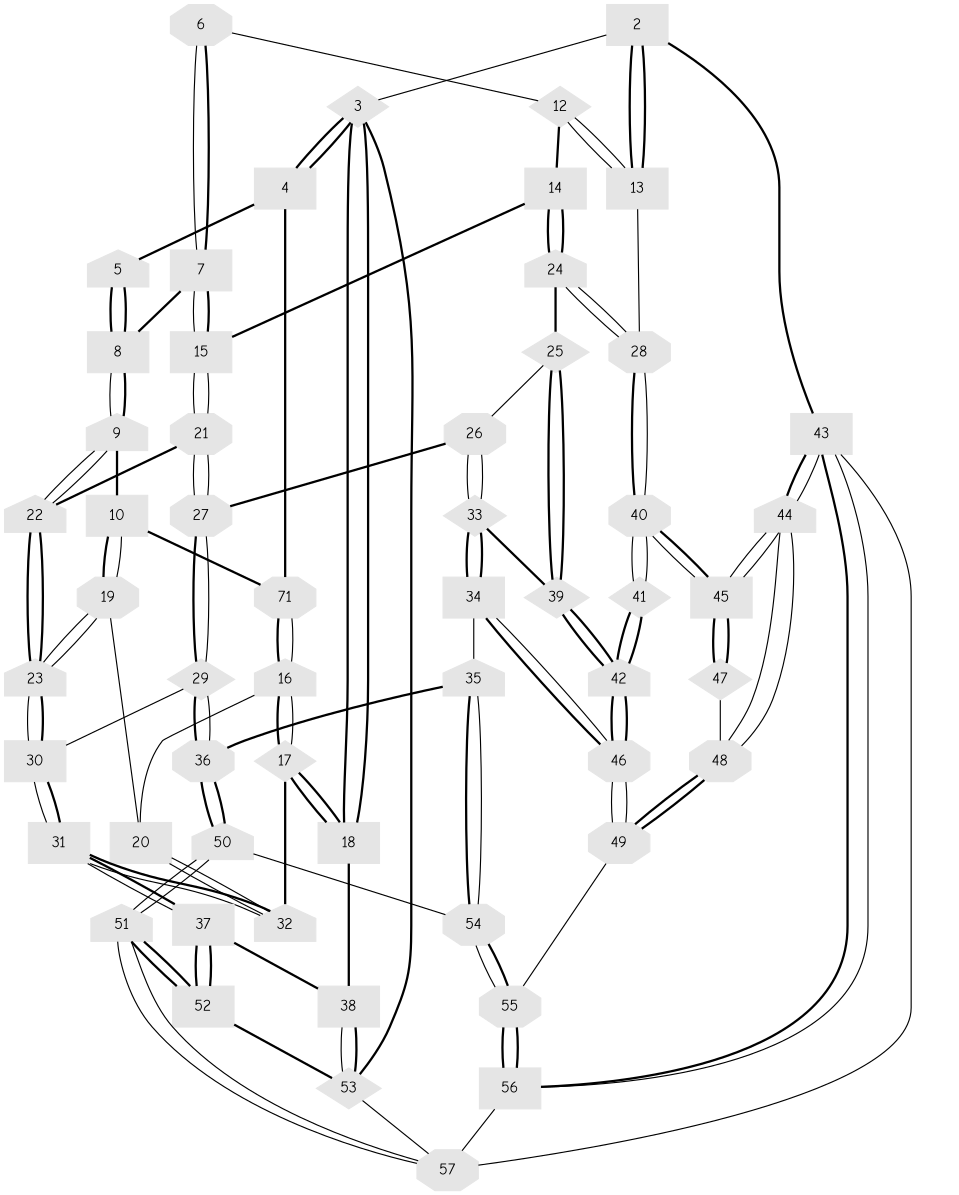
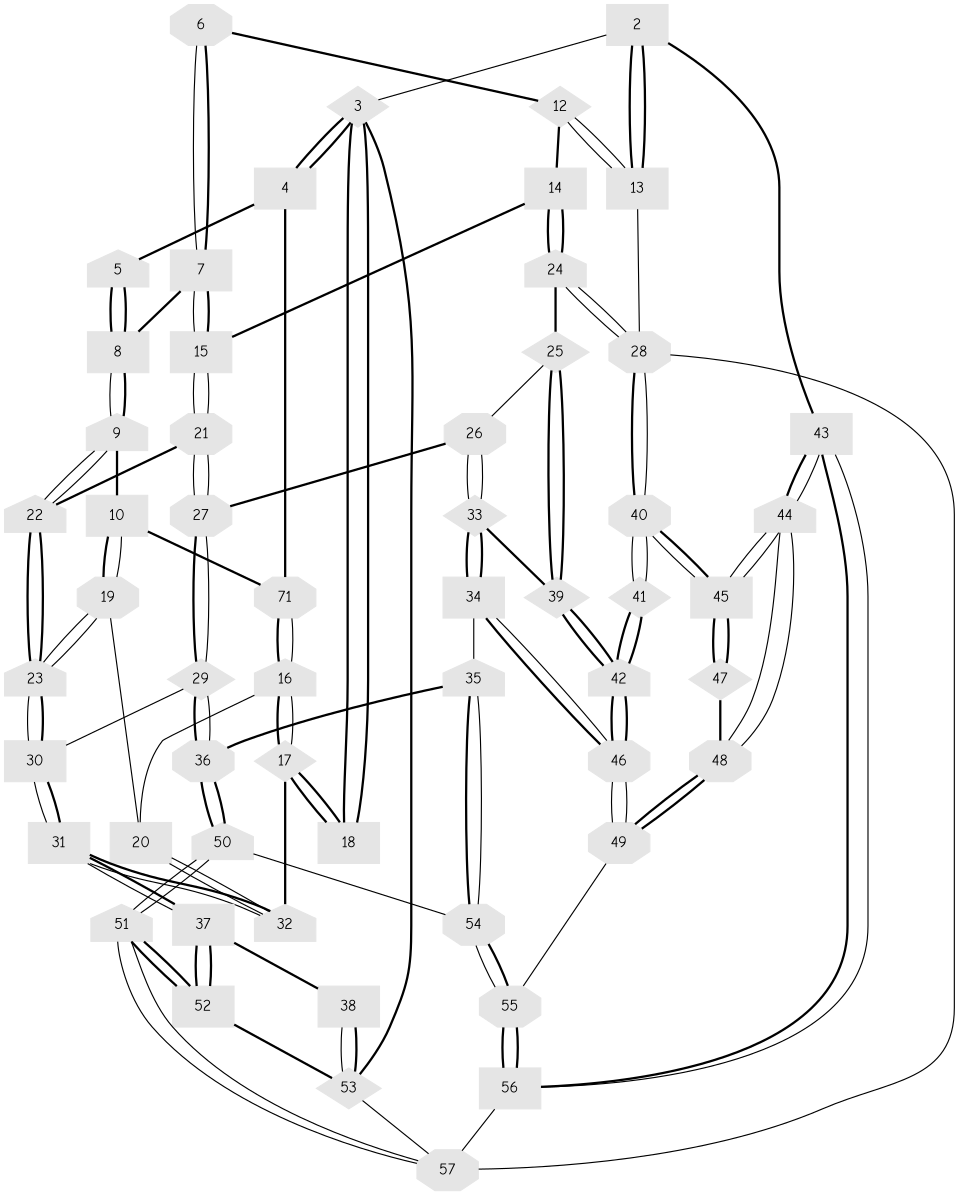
(385, 67) -> (385, 67)
(720, 720) -> (720, 720)
(349, 925) -> none
(911, 960) -> (954, 850)
